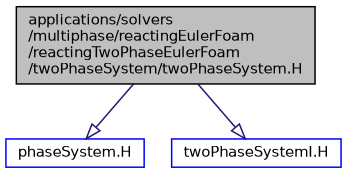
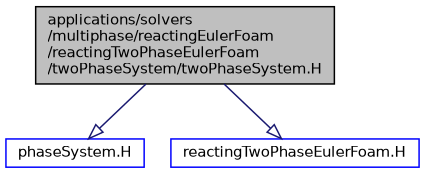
(256, 153) -> (295, 153)
